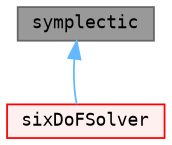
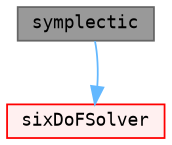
(74, 82) -> (98, 64)
